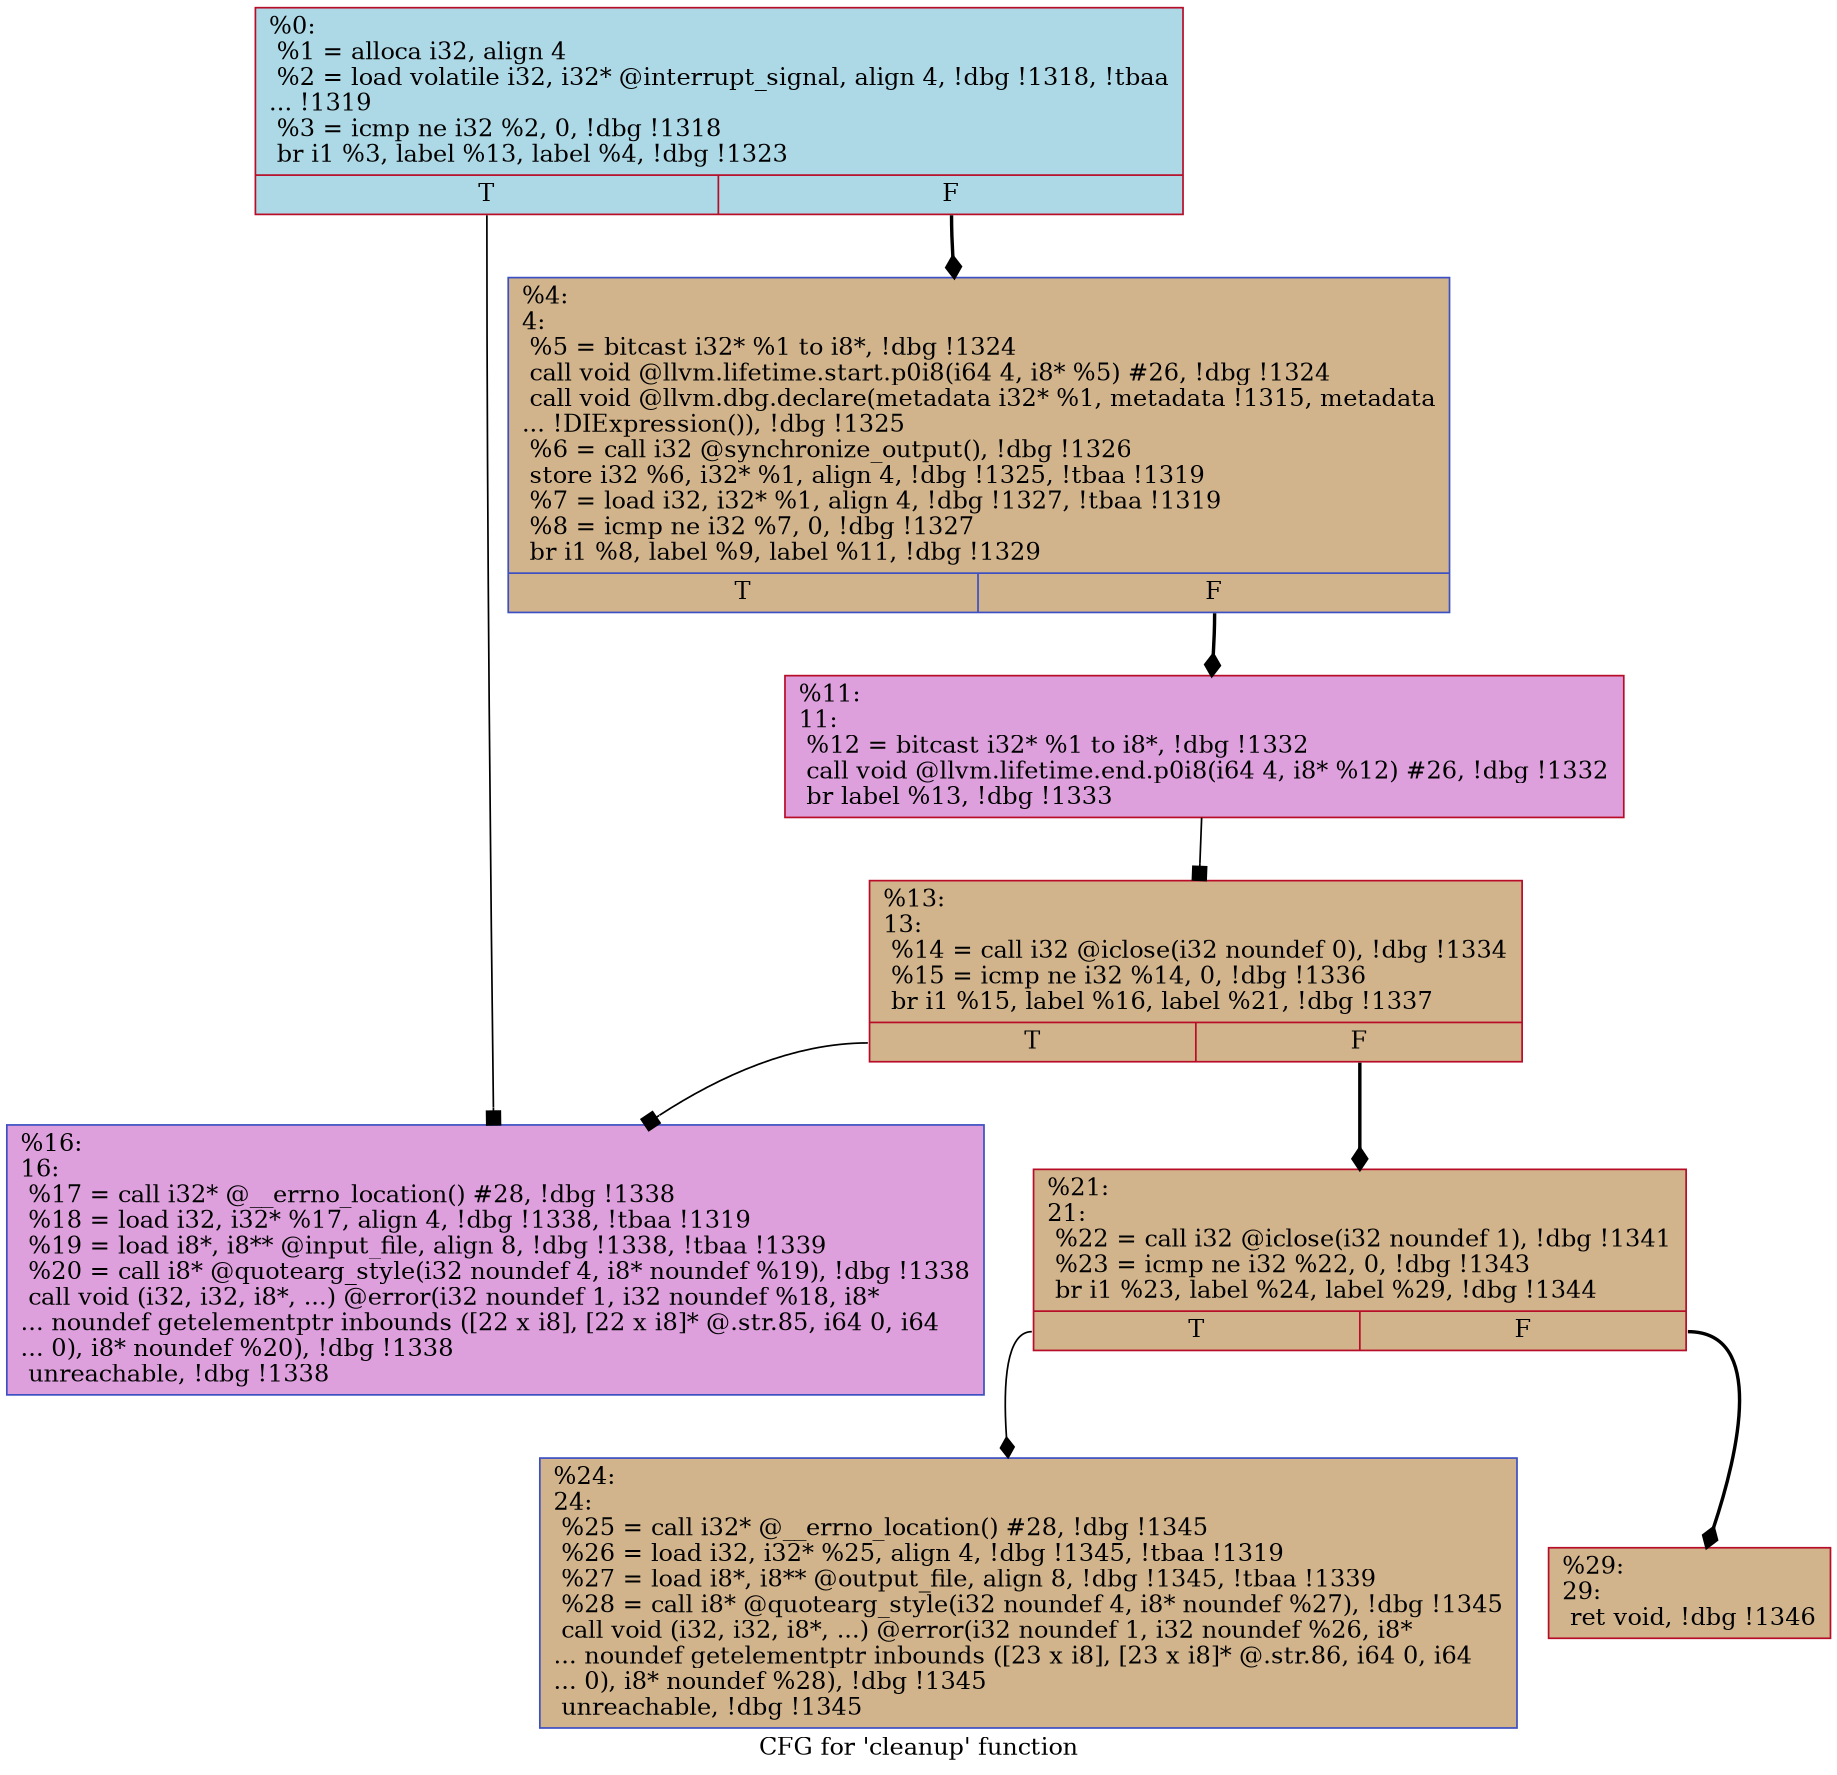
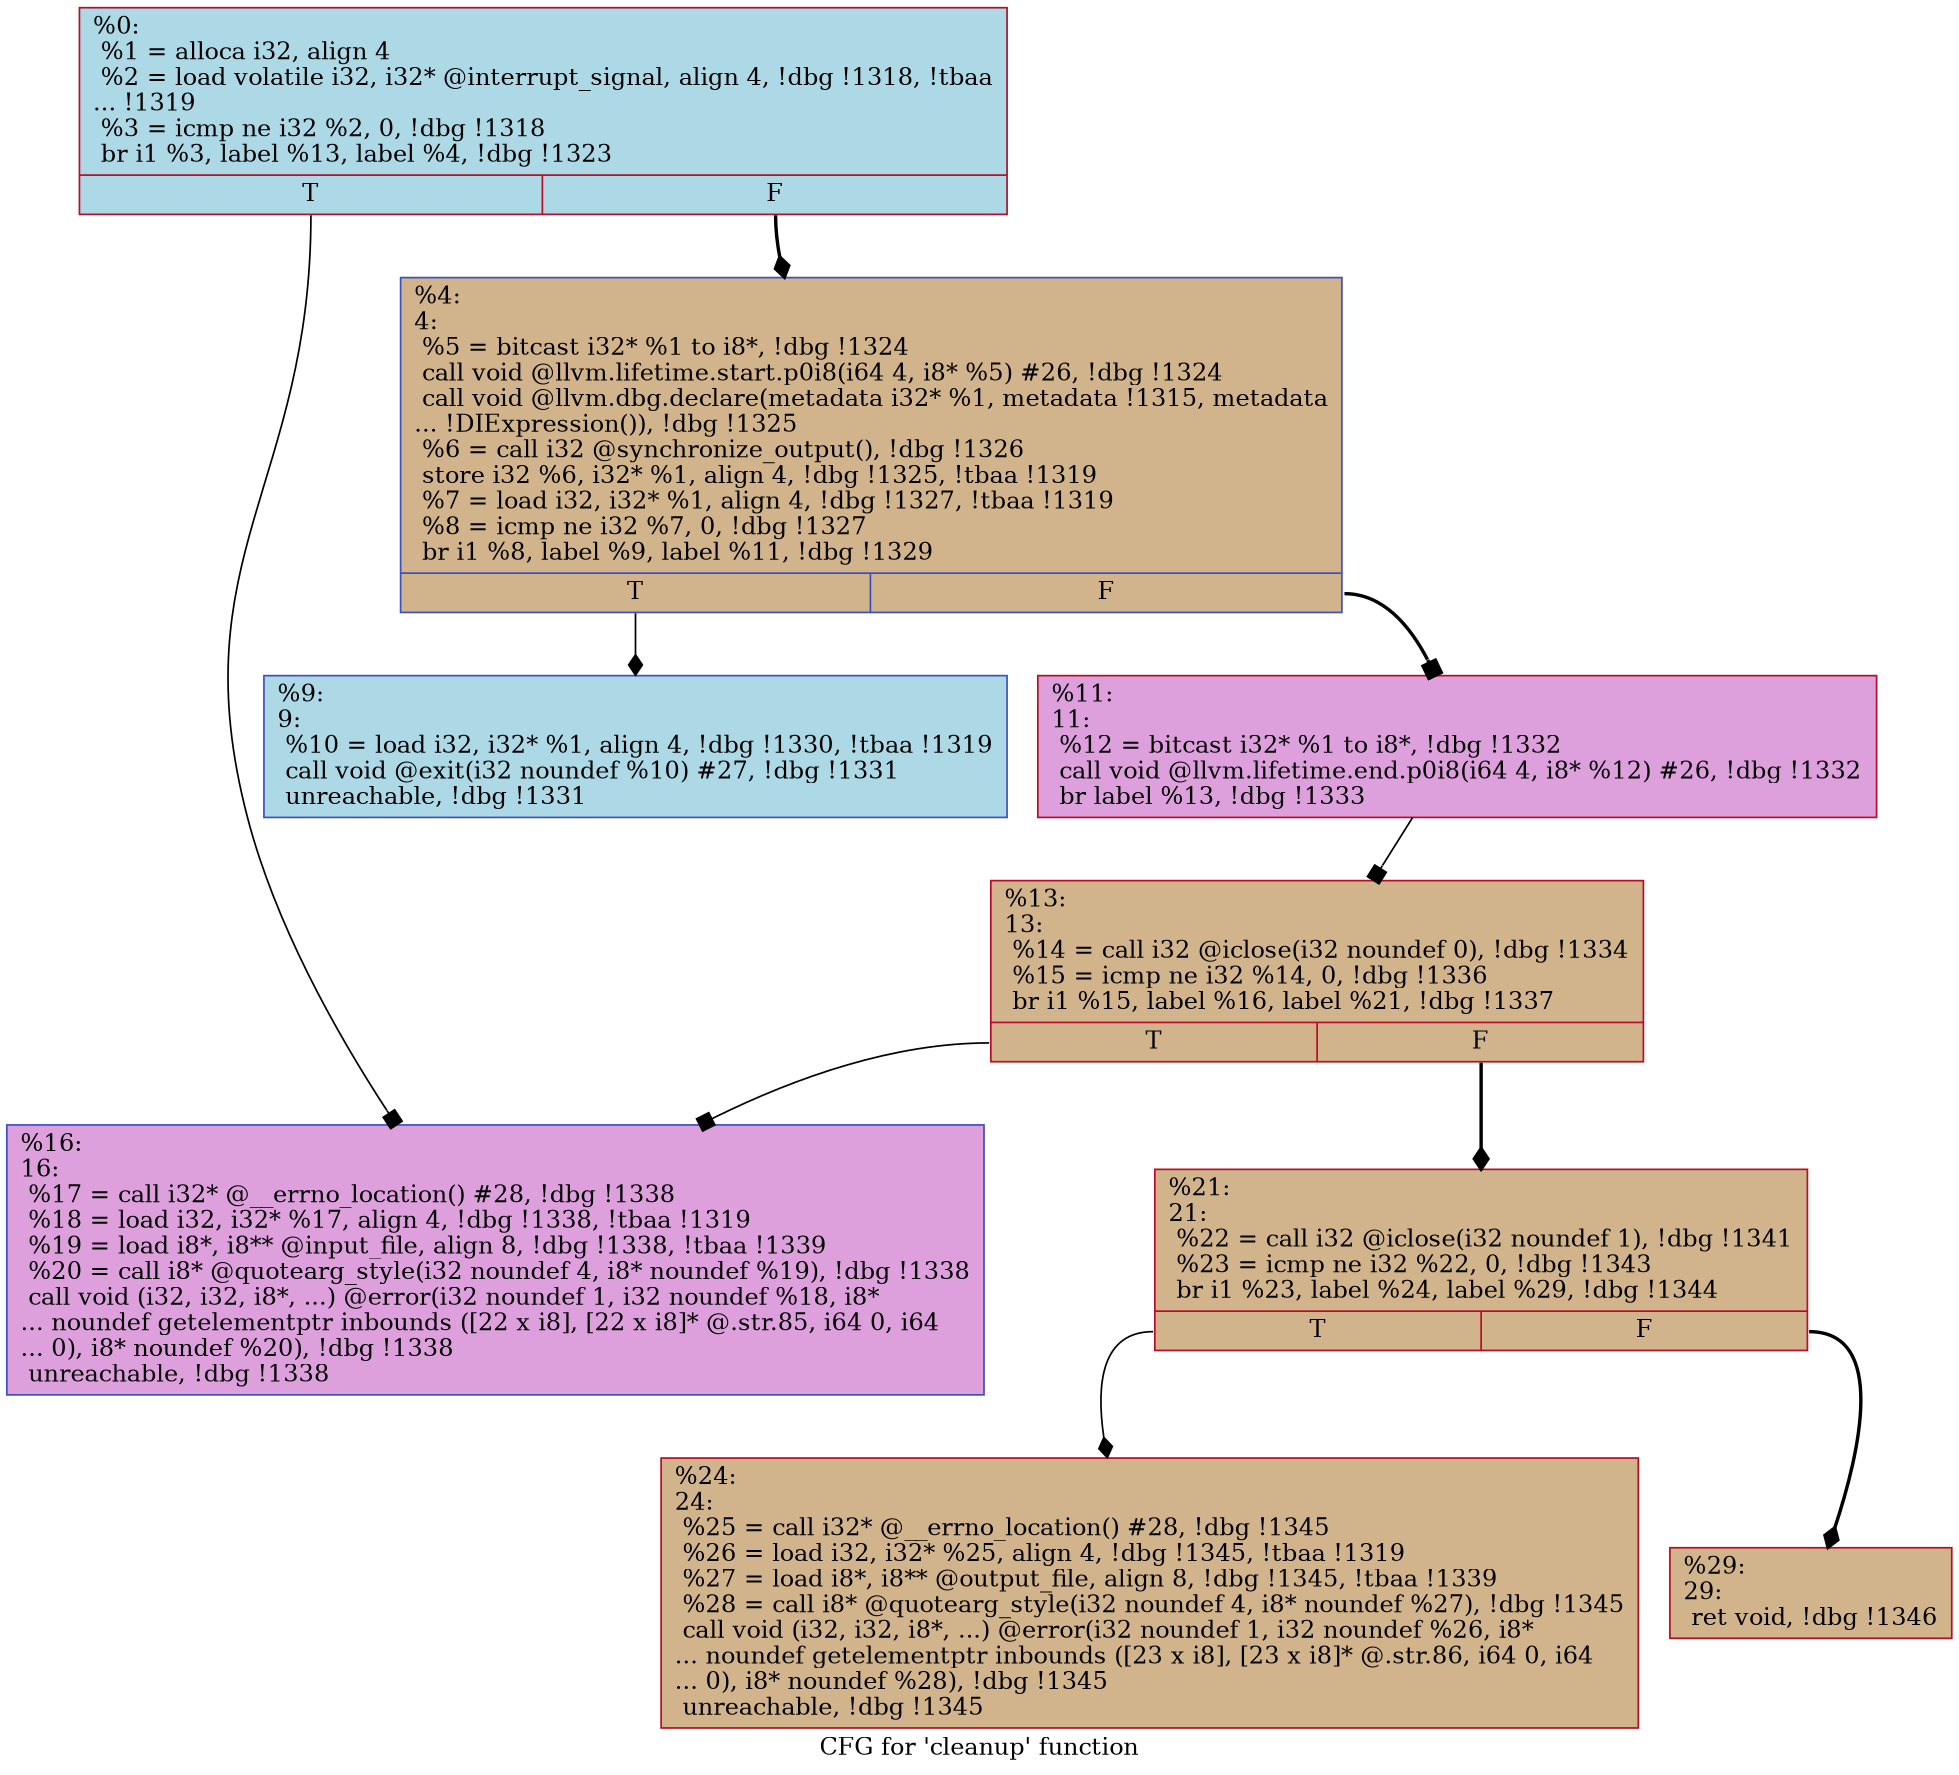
(1214, 634) -> (1395, 615)
none -> (636, 747)
(1028, 1593) -> (1150, 1593)
